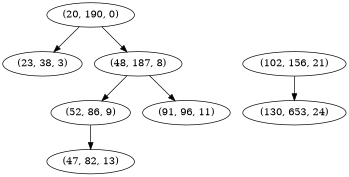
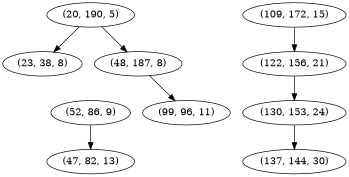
(91, 15) -> (91, 15)
none -> (294, 15)
(42, 64) -> (42, 64)
(294, 64) -> (294, 64)
(117, 86) -> none
(186, 113) -> (186, 113)
(294, 113) -> (294, 113)
none -> (294, 162)
